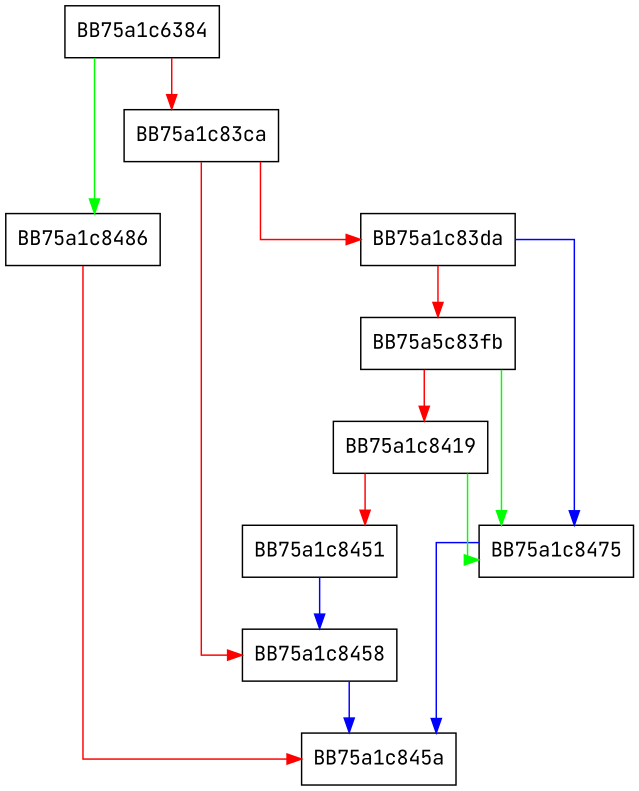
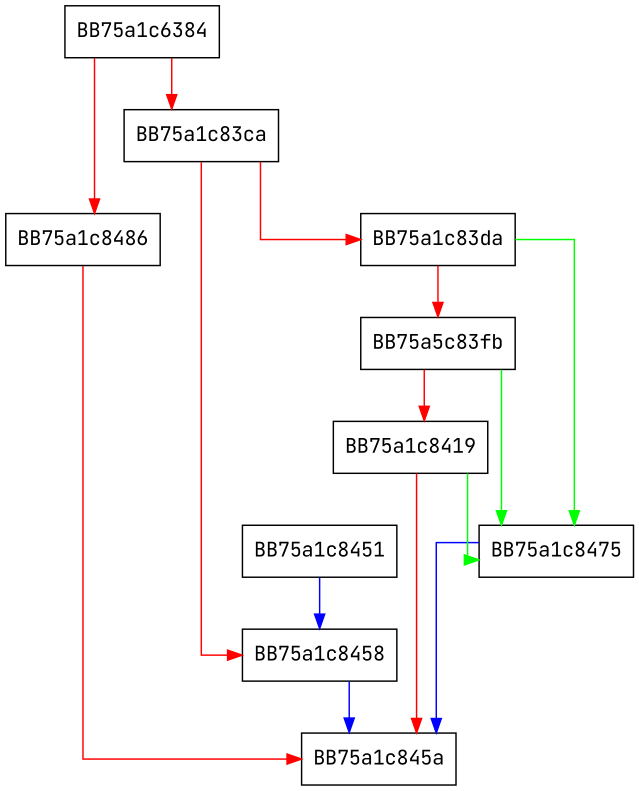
(95, 129) -> (95, 129)
(574, 346) -> (574, 346)
(365, 492) -> (417, 596)
